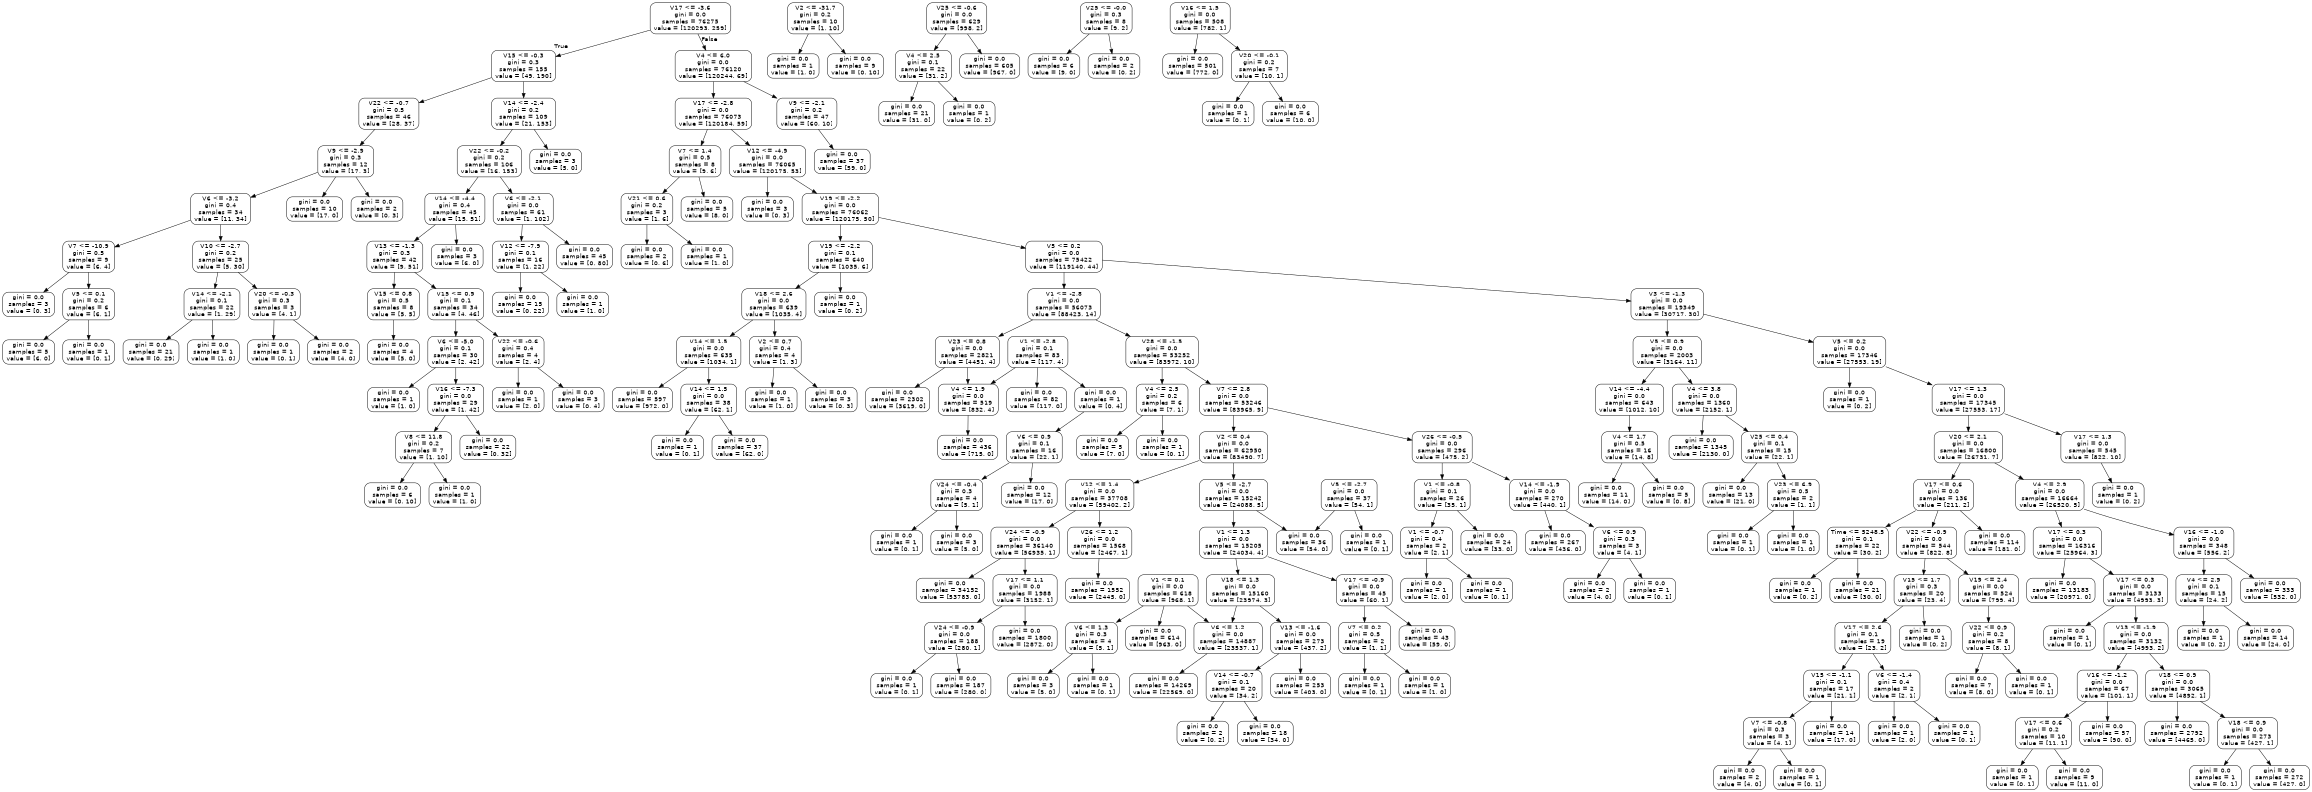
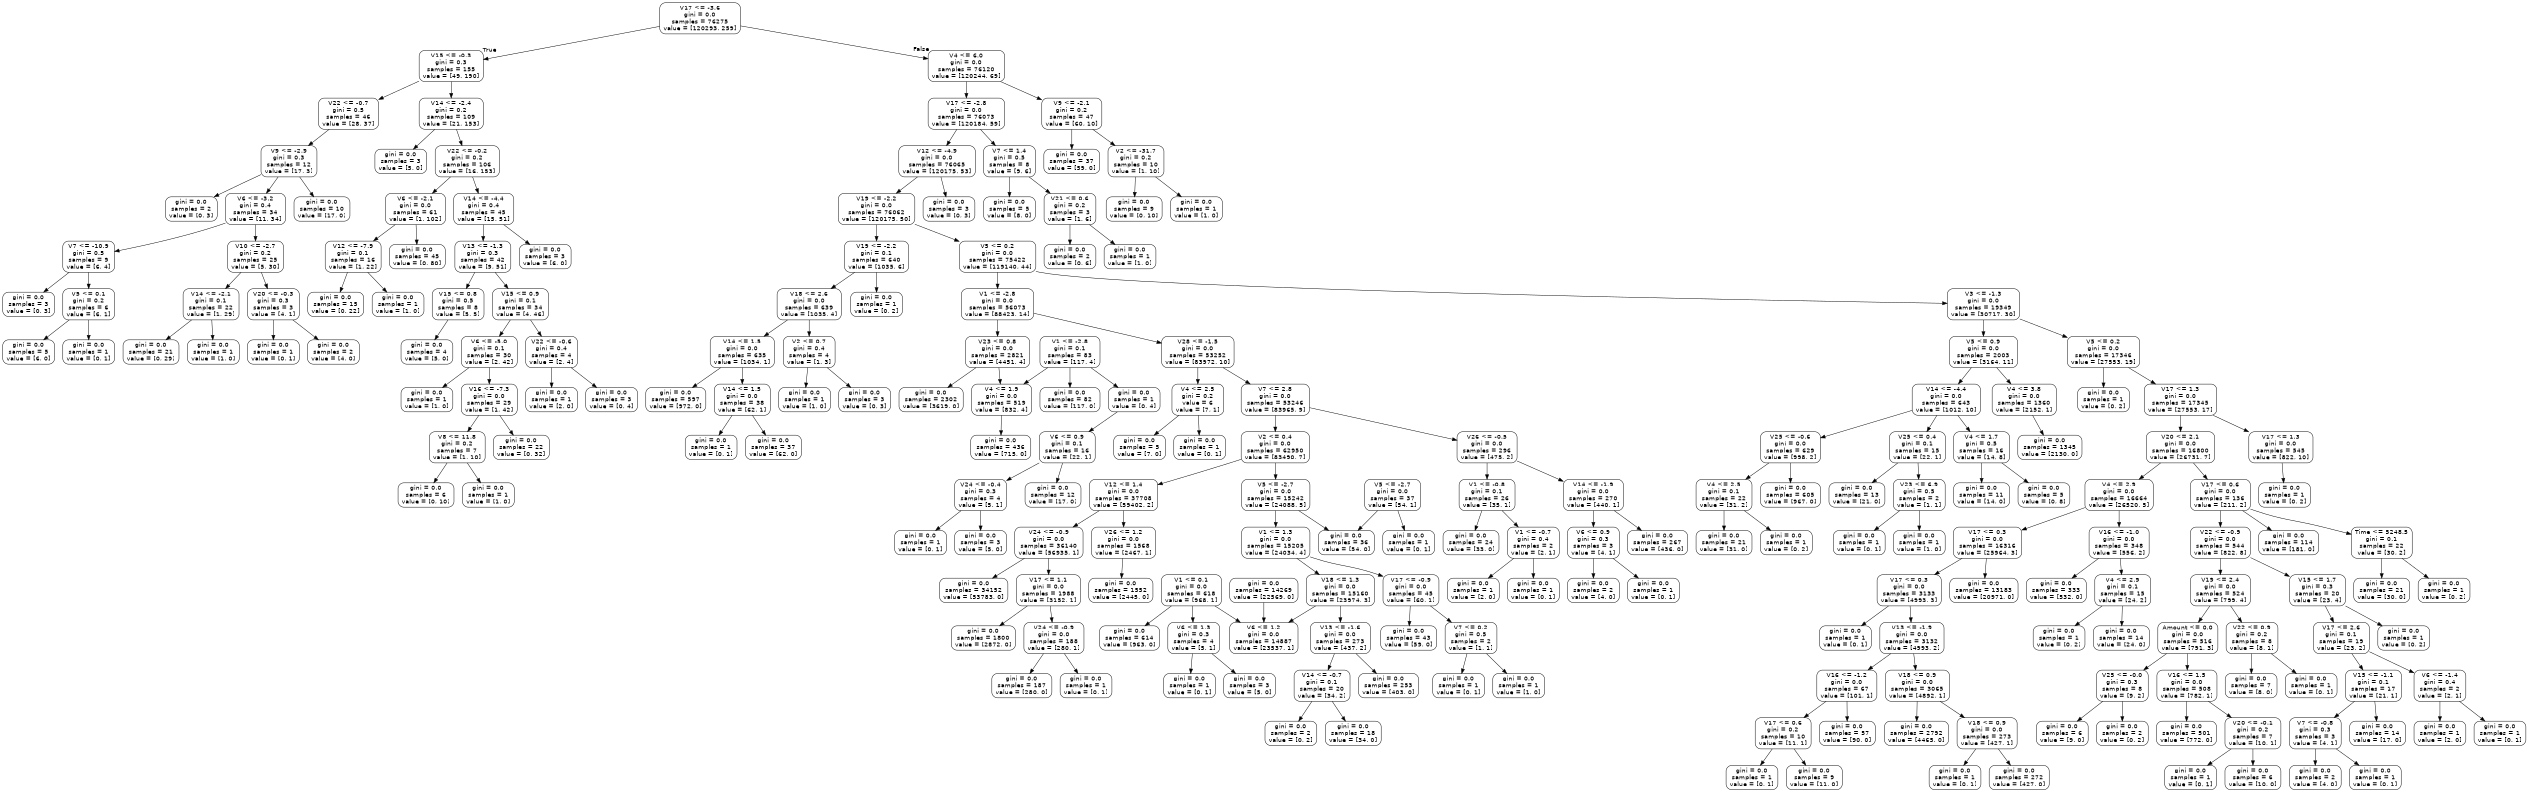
none -> (1102, 136)
(1162, 400) -> (1198, 400)
(1735, 422) -> (1933, 421)
none -> (1869, 423)
none -> (2188, 638)
(1195, 662) -> (1264, 610)
